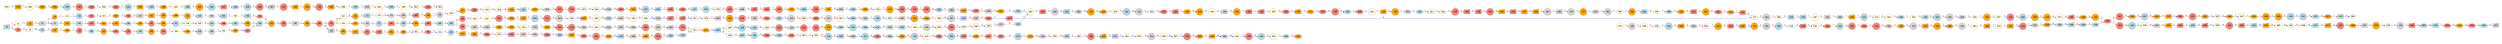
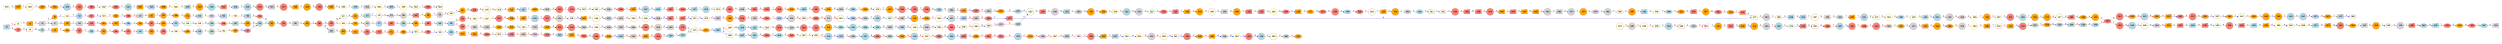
(1681, 26) -> (1681, 26)
